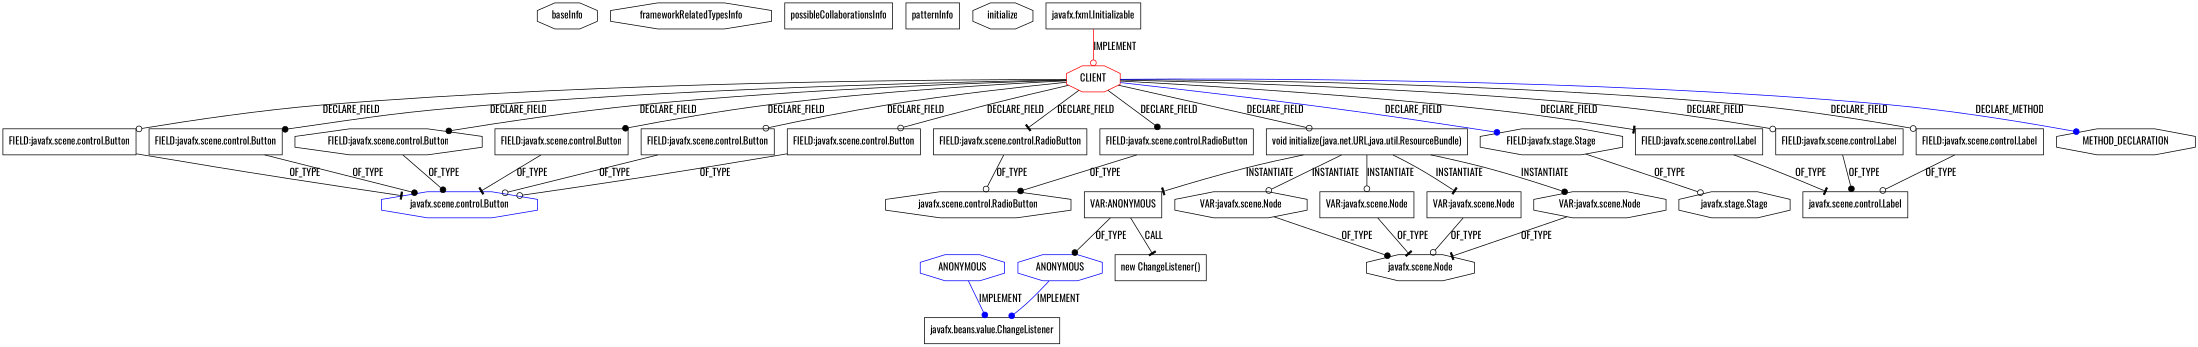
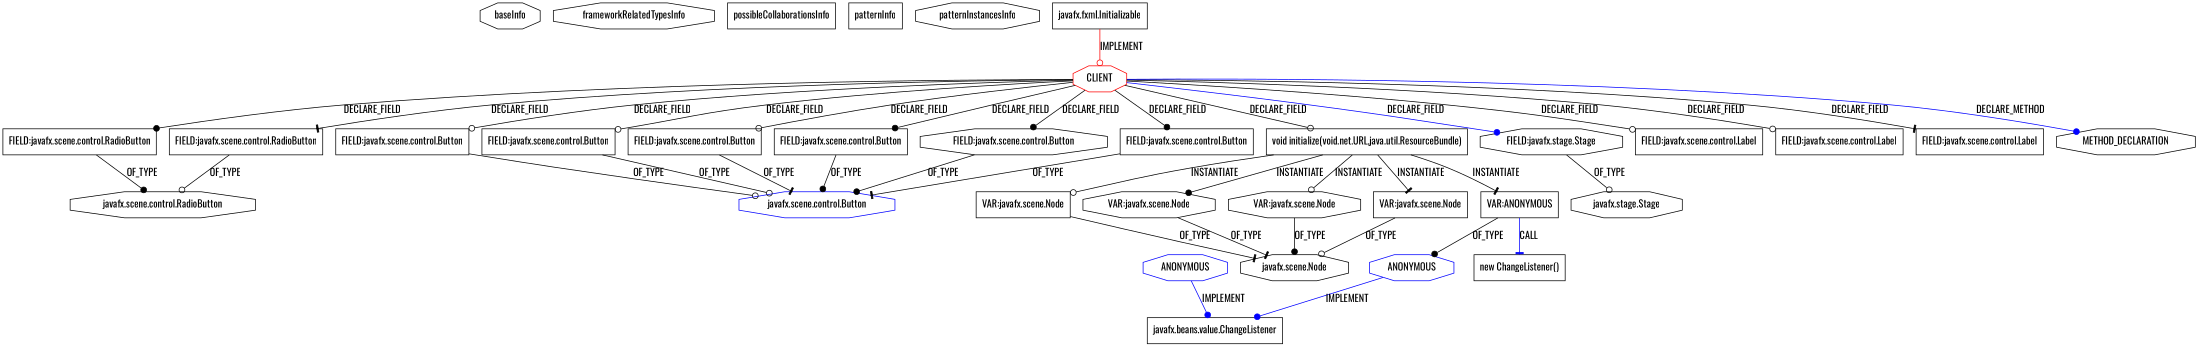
(1003, 16) -> (978, 16)
(1367, 142) -> (1367, 142)
(1855, 205) -> none
(1141, 235) -> (1520, 234)
